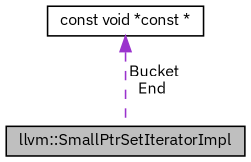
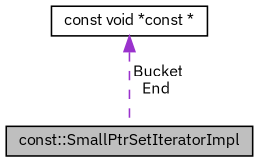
(126, 141) -> (129, 141)
